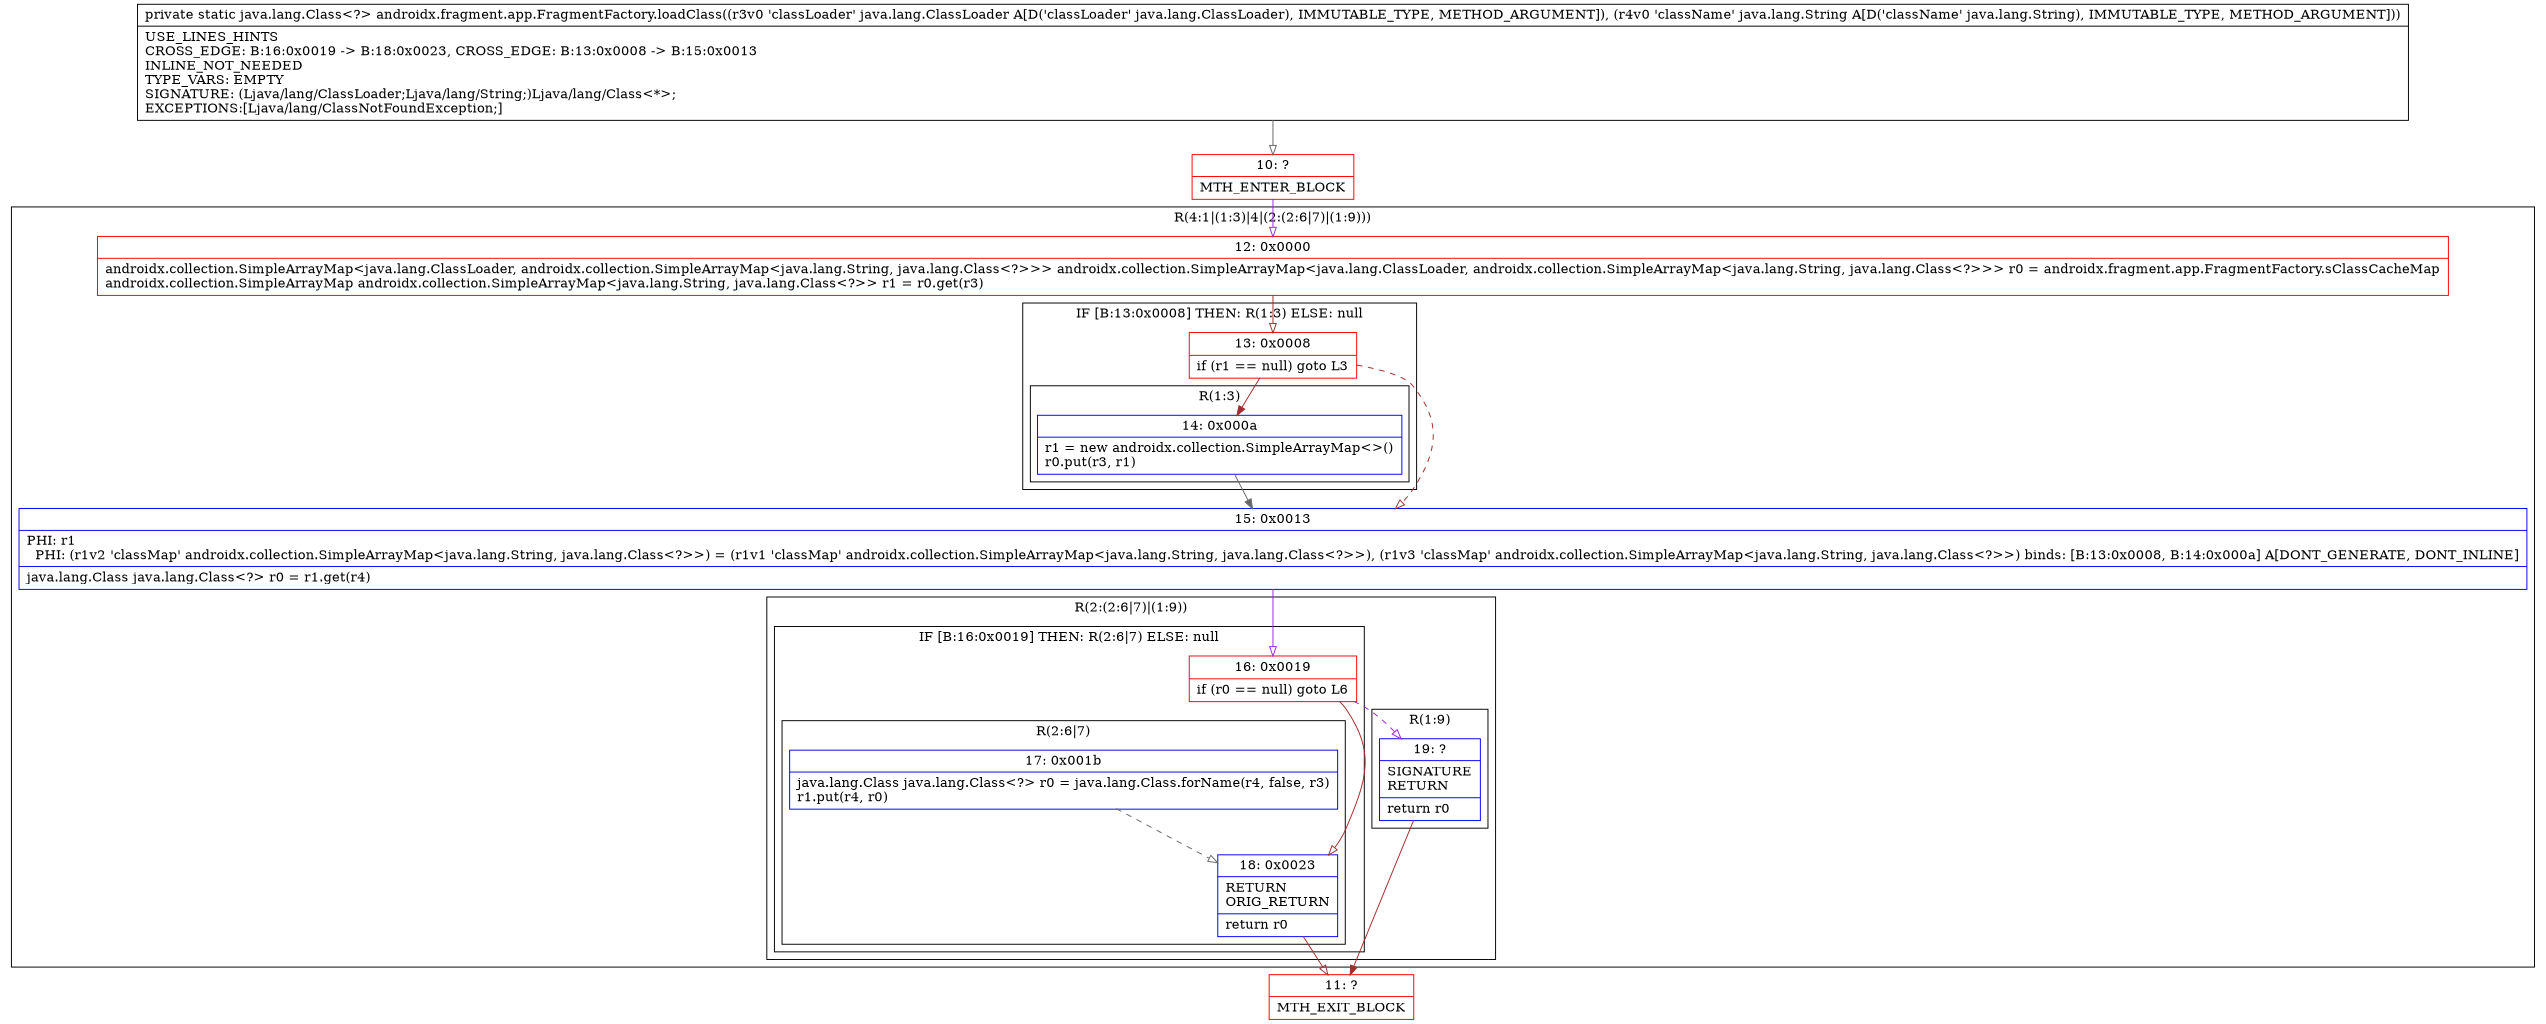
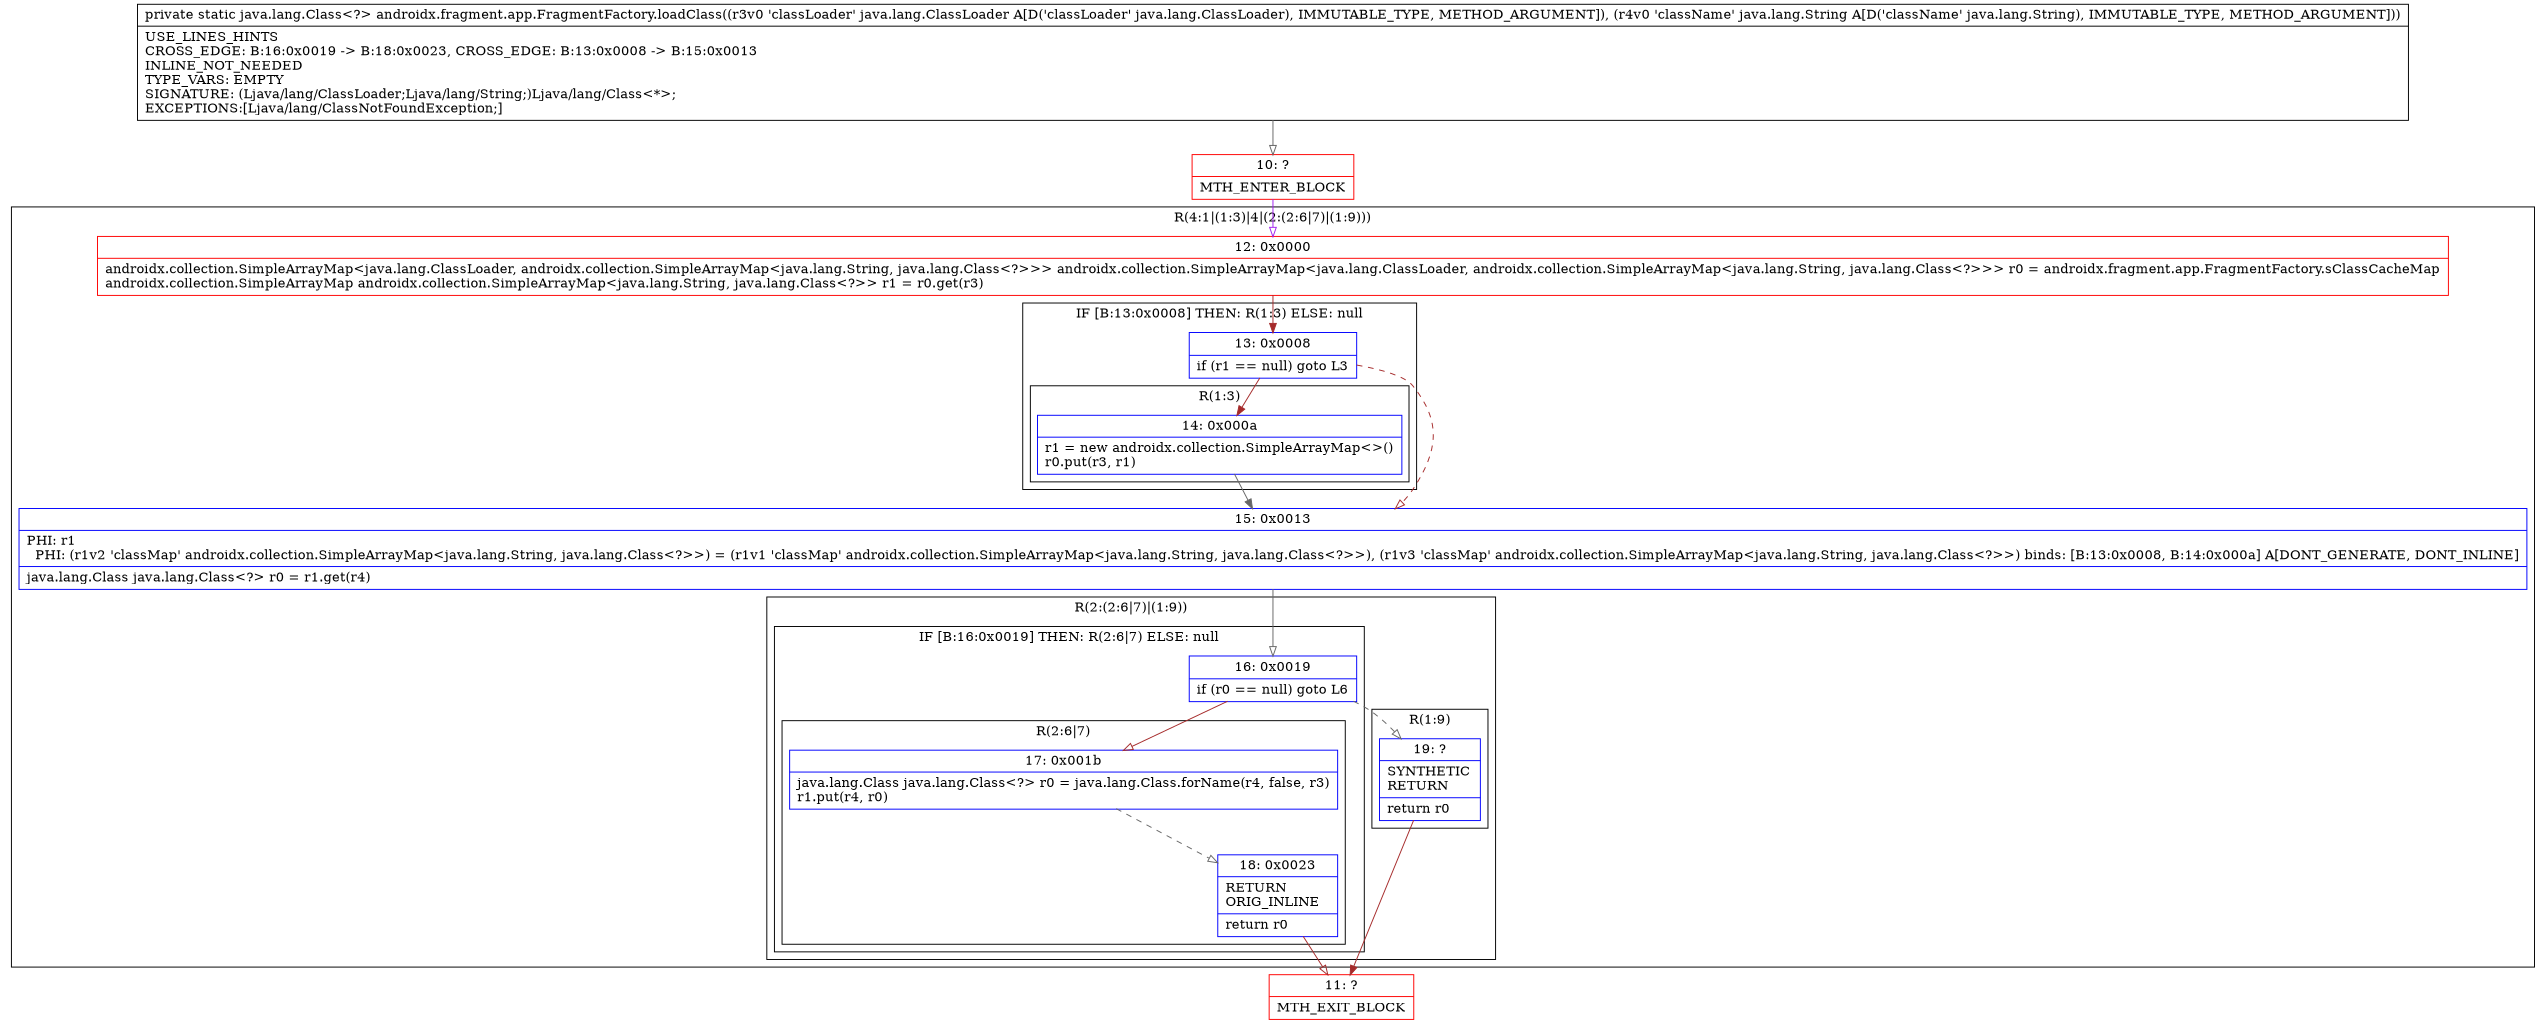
(1273, 309) -> (1273, 309)
(1273, 355) -> (1273, 355)
(1273, 618) -> (1273, 618)
(1273, 679) -> (1273, 679)
(1379, 717) -> (1379, 717)
(1430, 772) -> (1429, 772)
(1358, 797) -> (1173, 727)
(1278, 902) -> (1273, 902)
